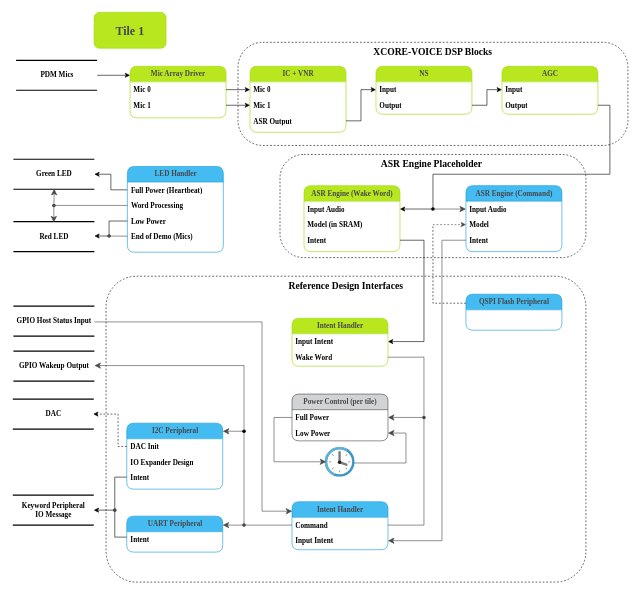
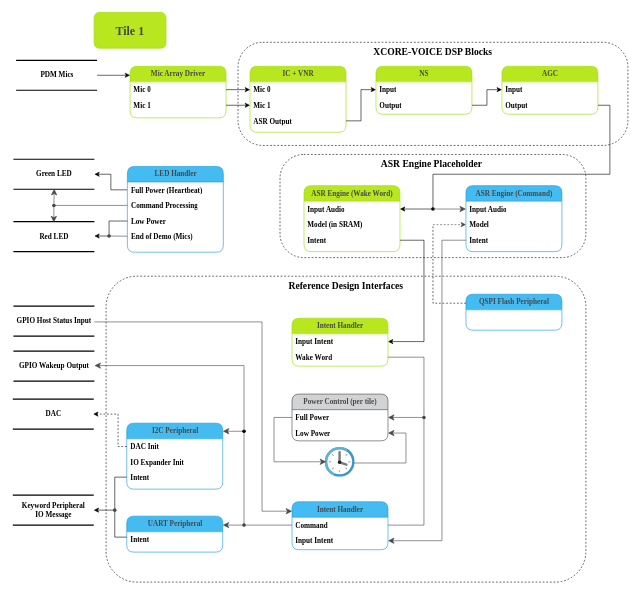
(159, 206) -> (166, 206)
(164, 463) -> (160, 463)
